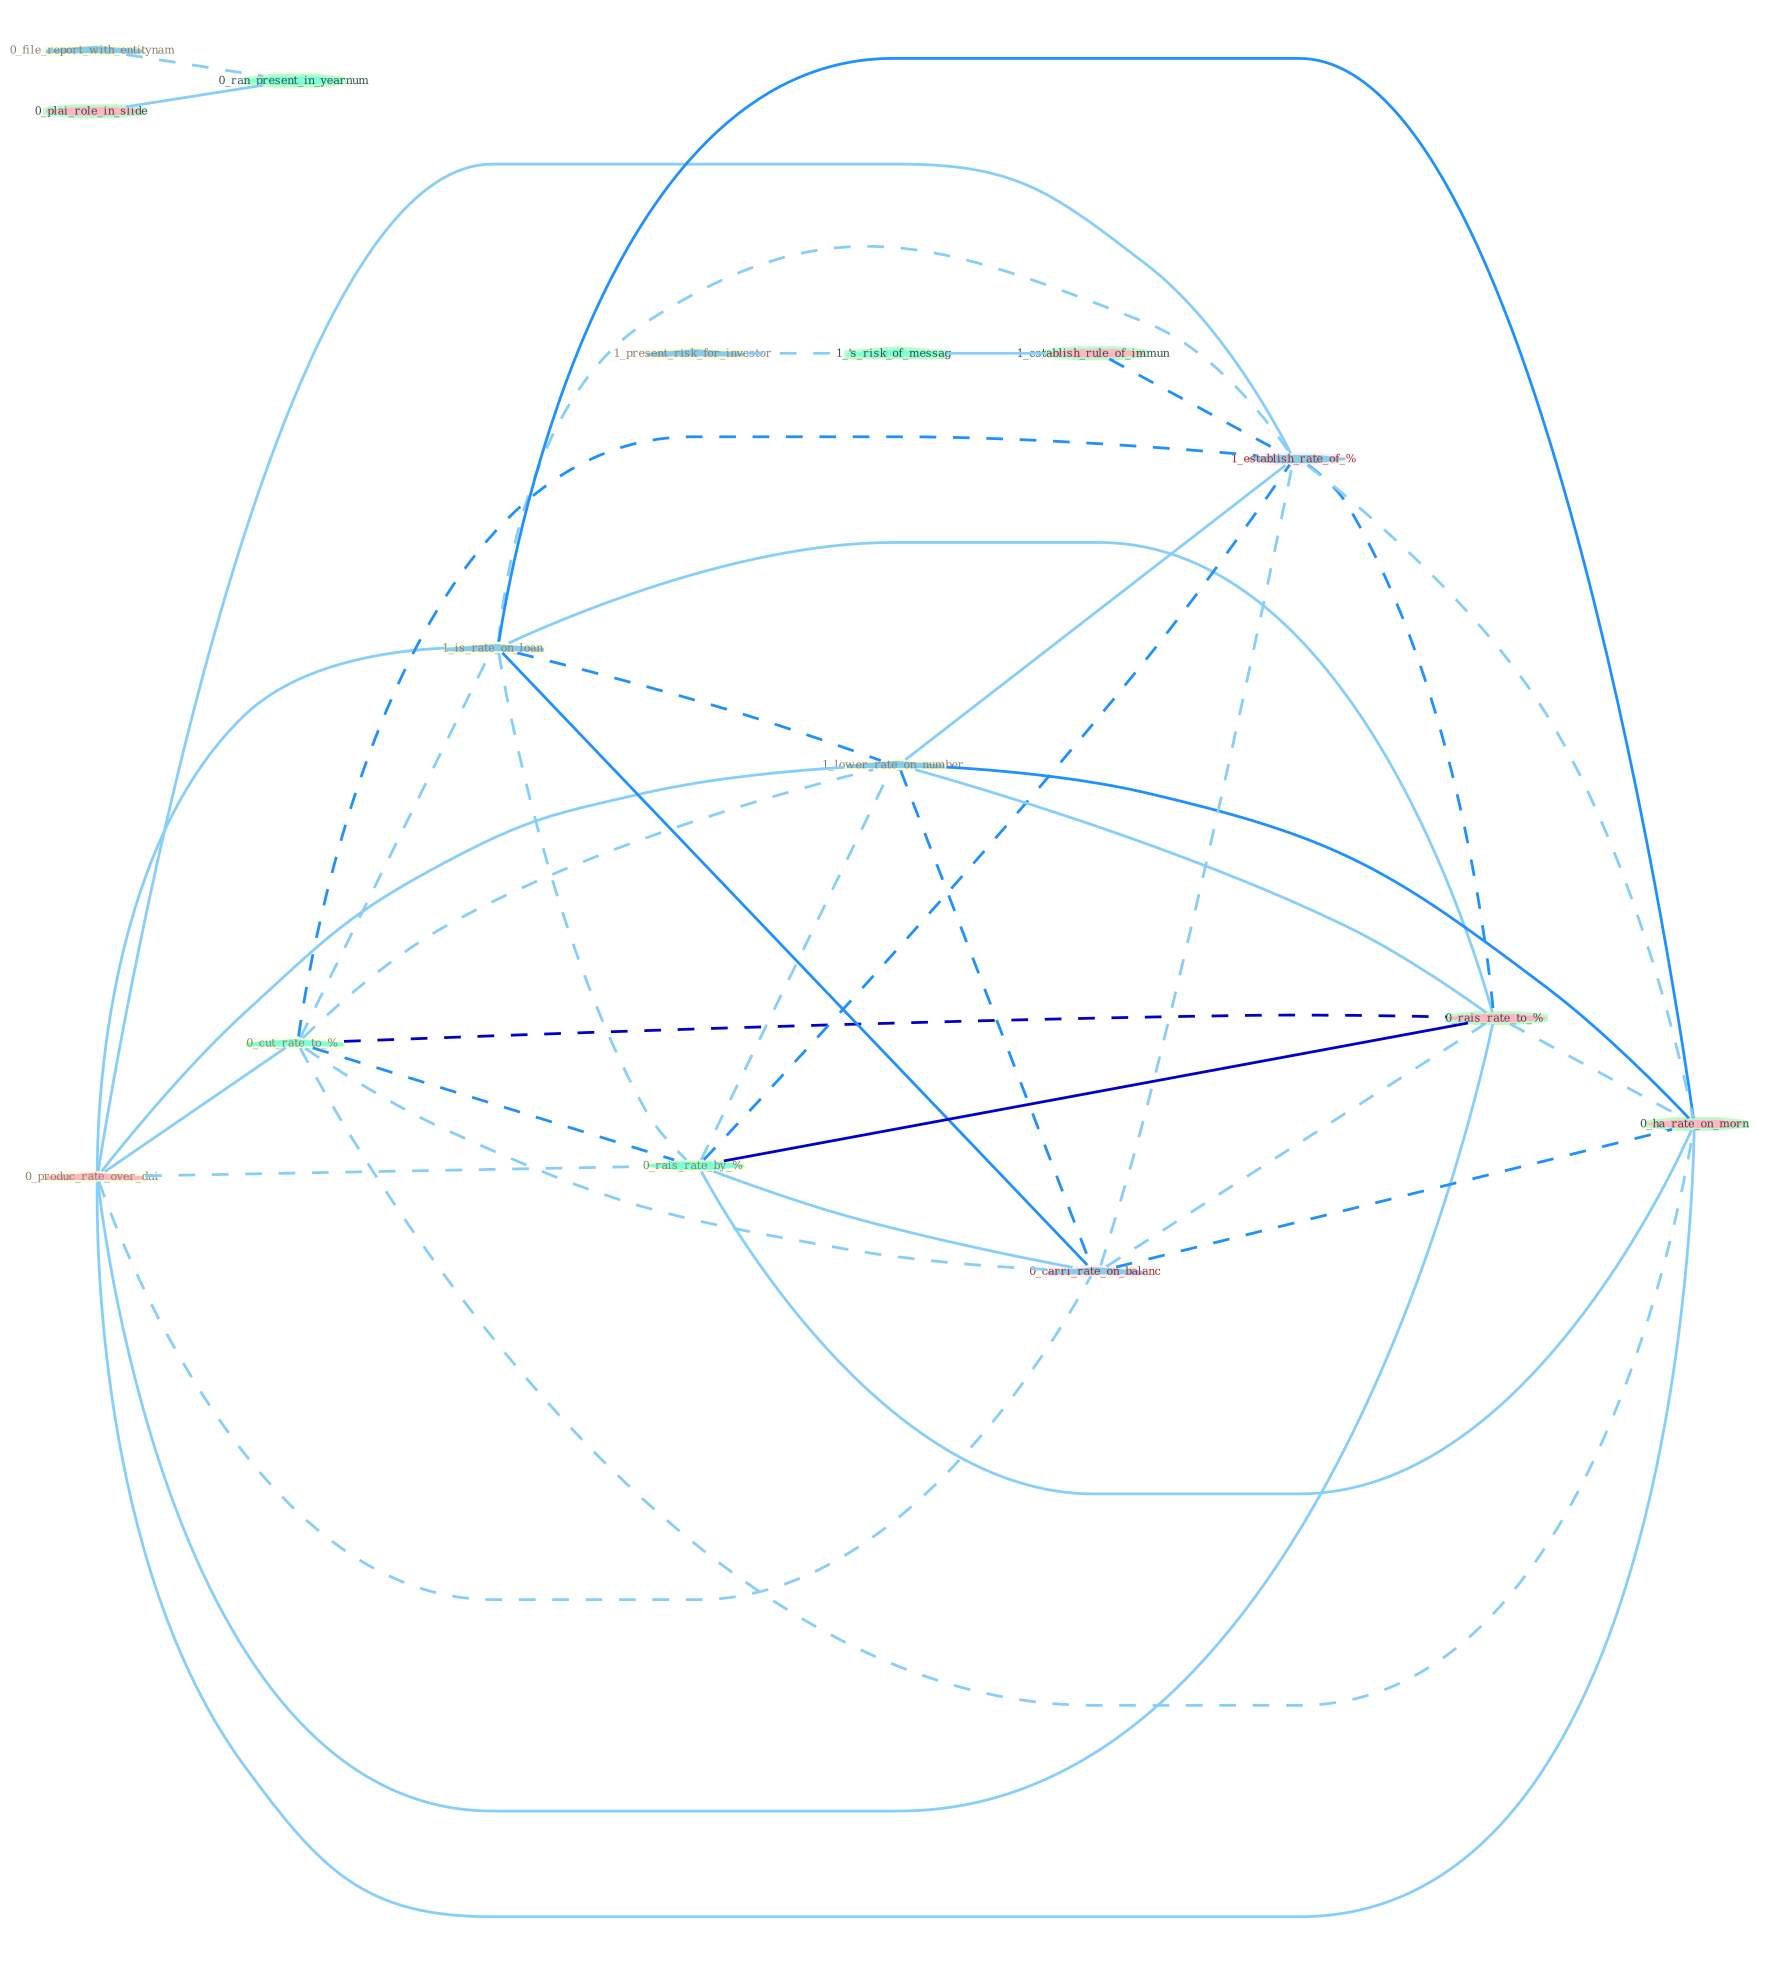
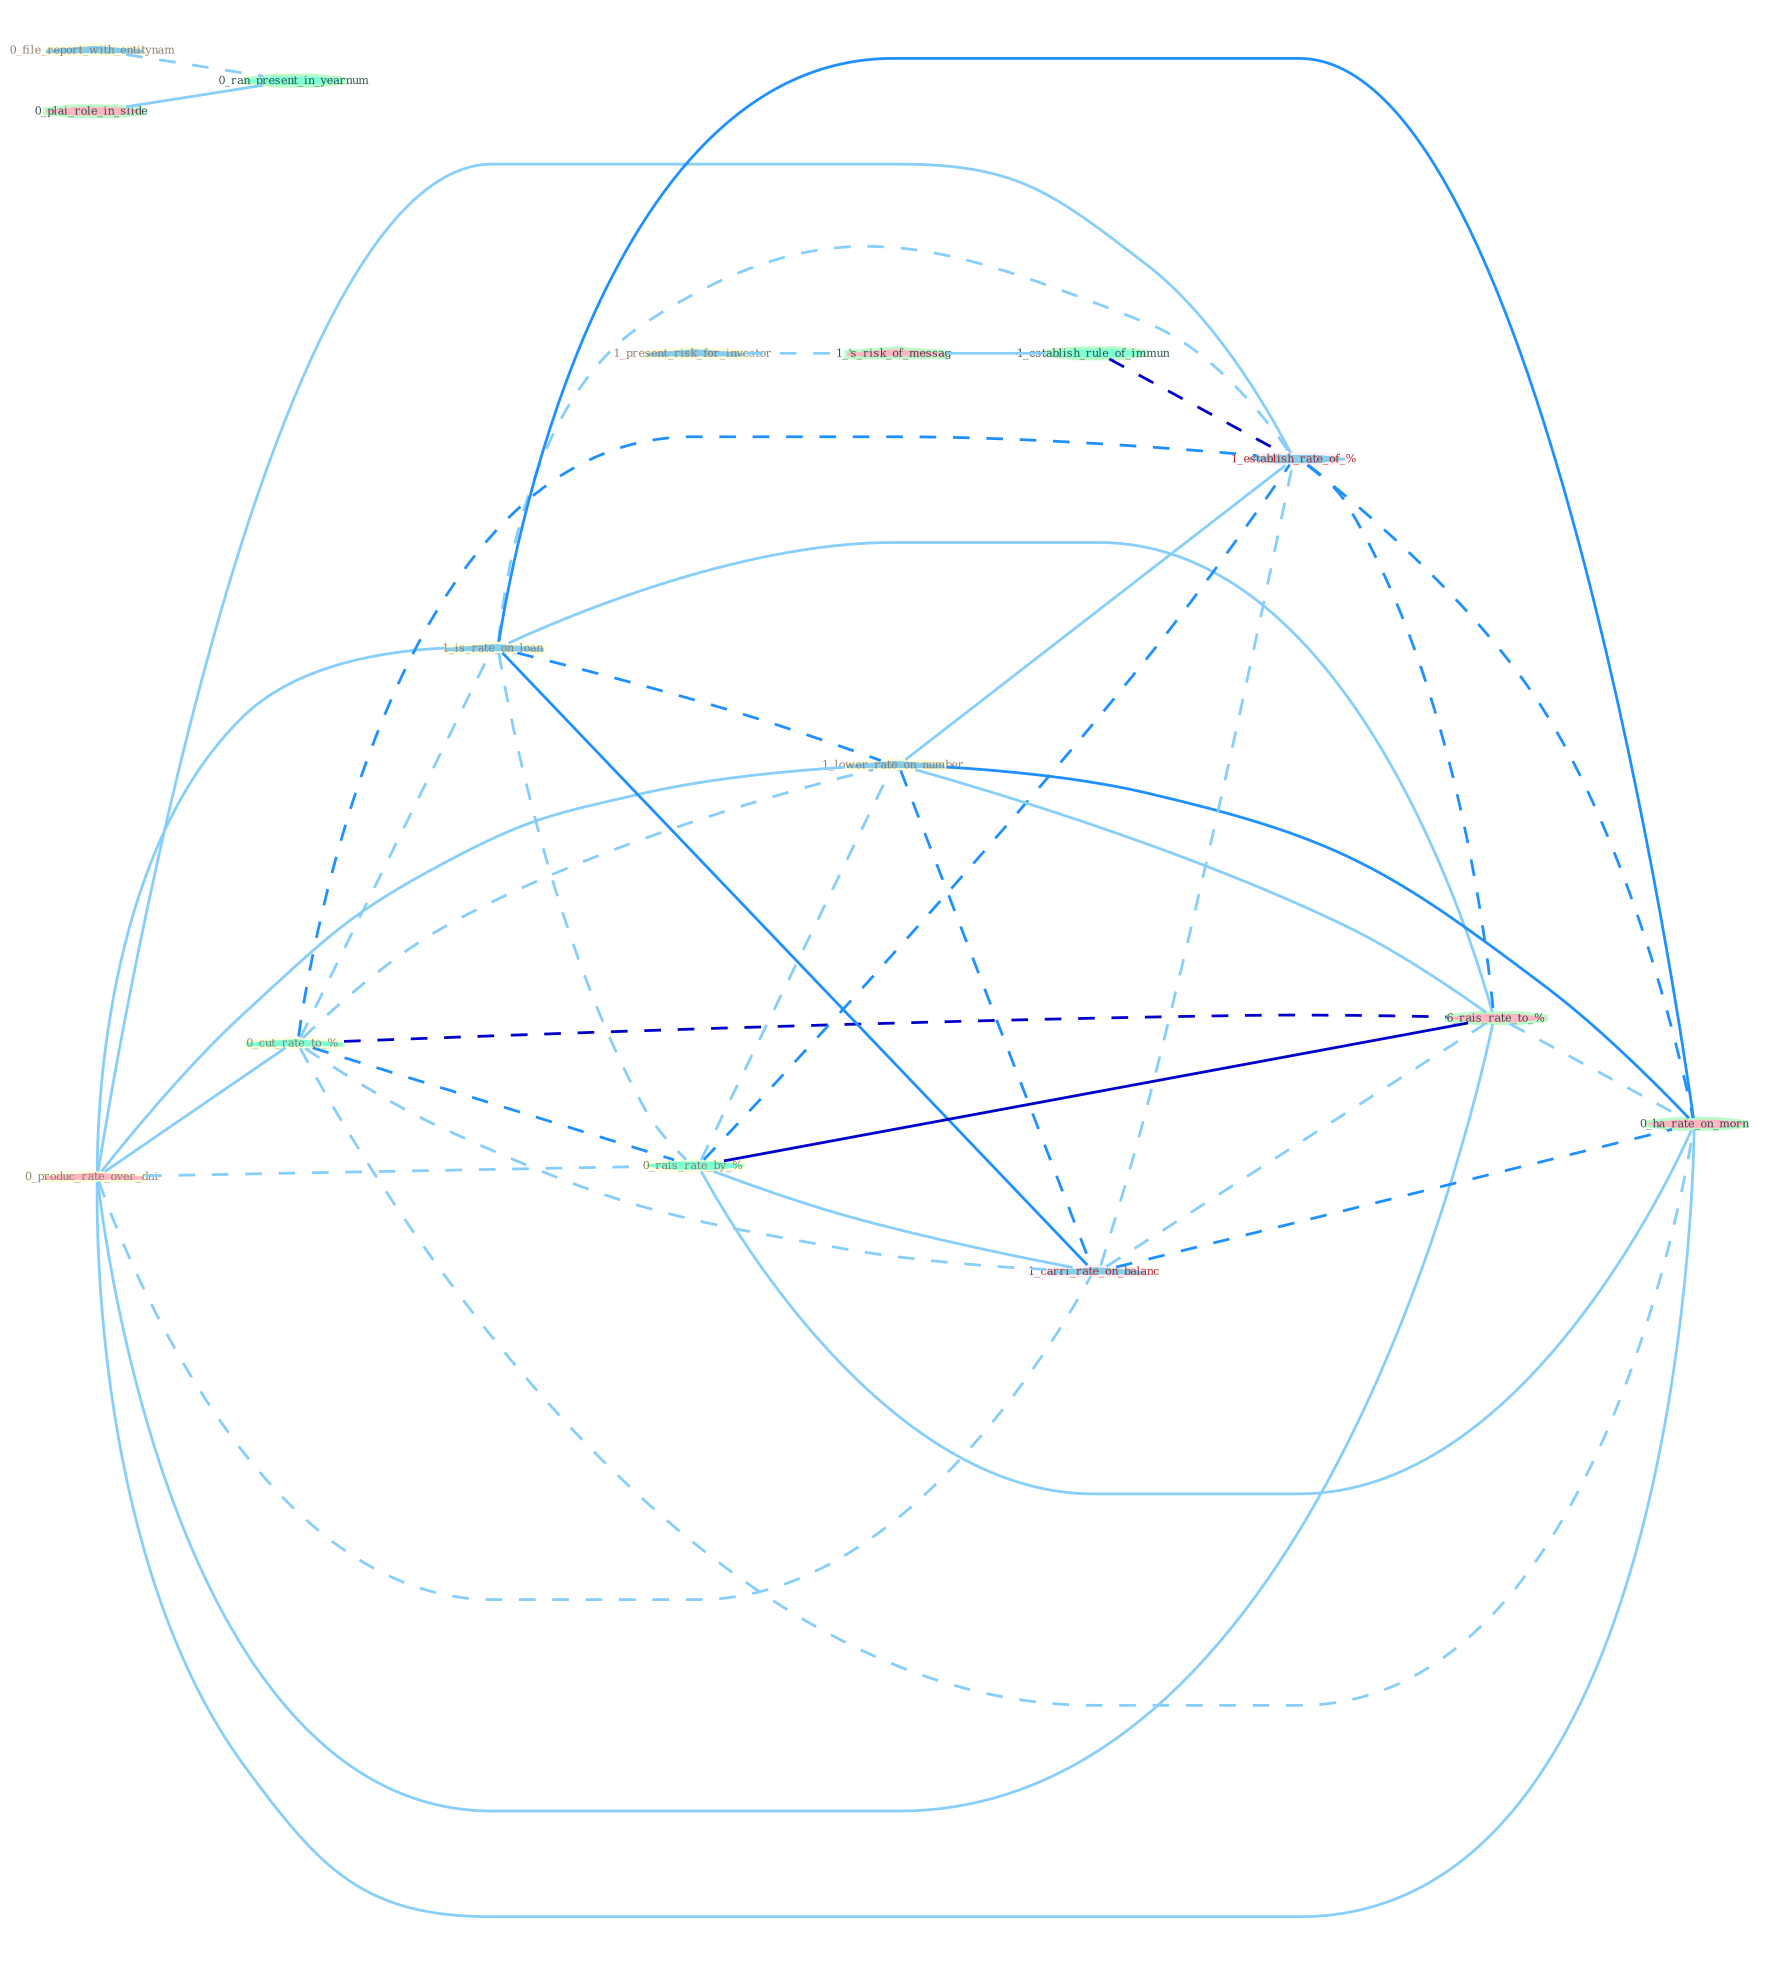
(896, 353) -> (896, 353)
(1096, 353) -> (1096, 353)
(1196, 406) -> (1196, 406)
(1567, 751) -> (1567, 751)
(1497, 1018) -> (1497, 1018)
(1096, 1271) -> (1096, 1271)
